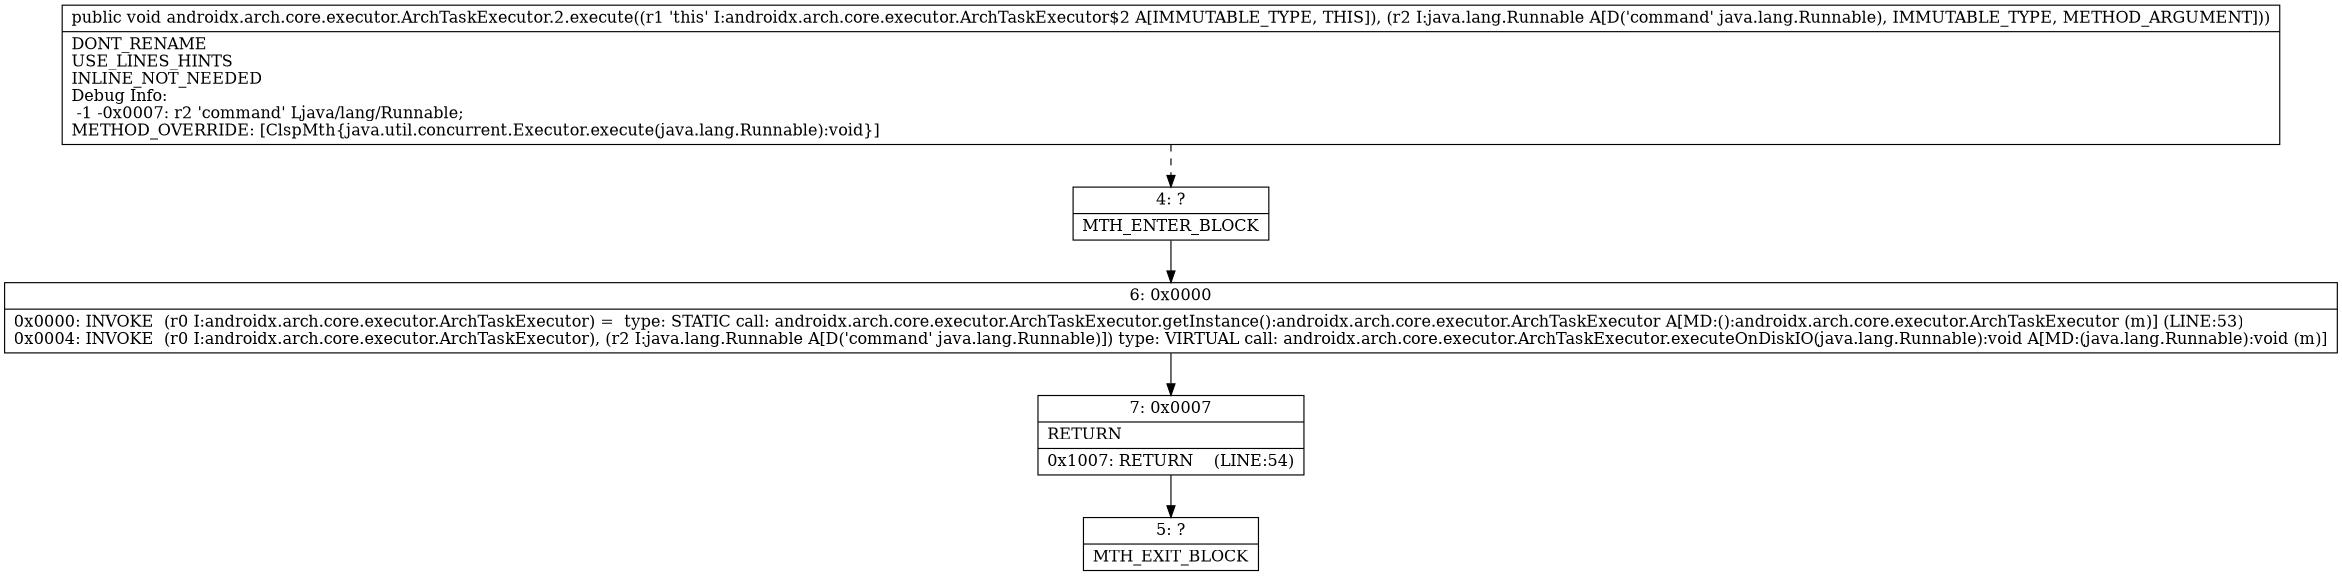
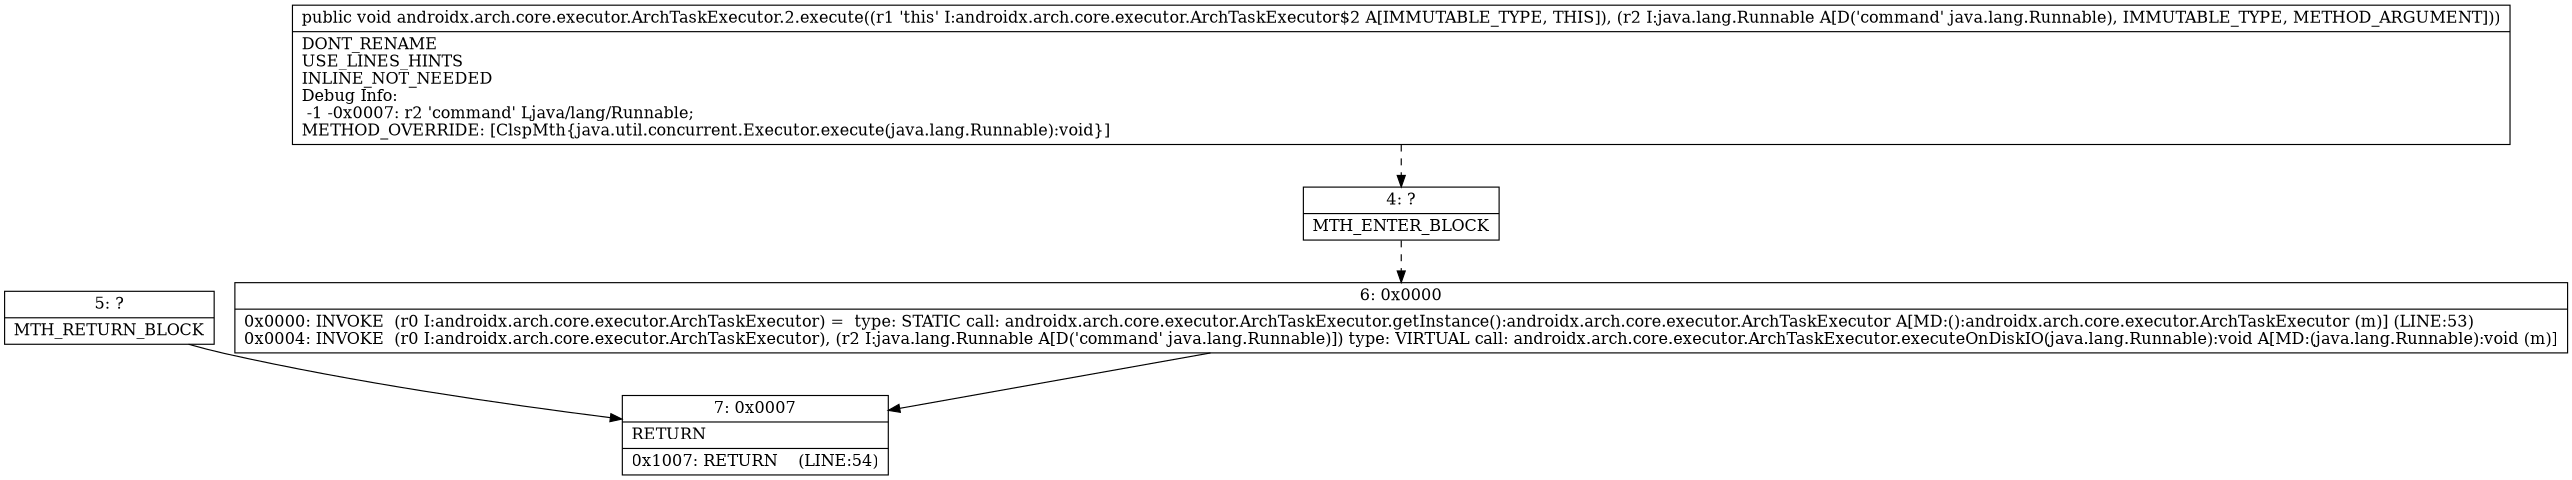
(1171, 256) -> (1401, 256)
(1171, 490) -> (398, 387)
(1171, 557) -> (109, 330)
